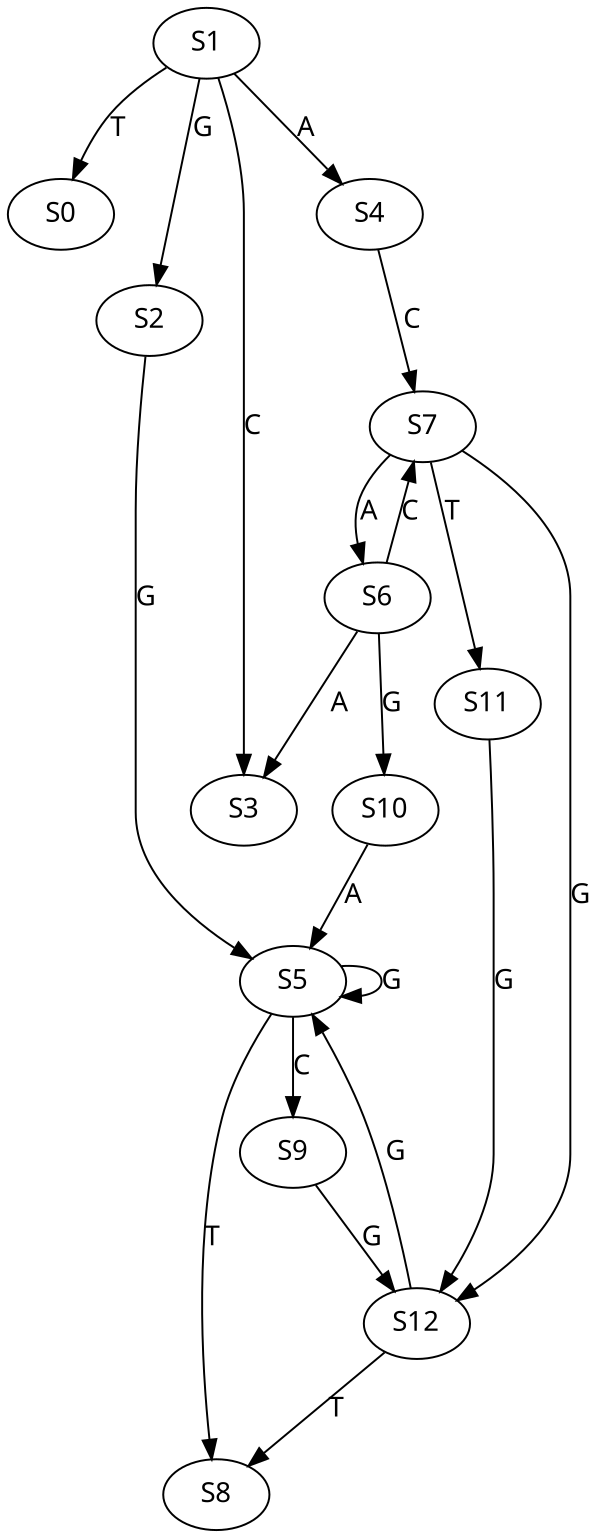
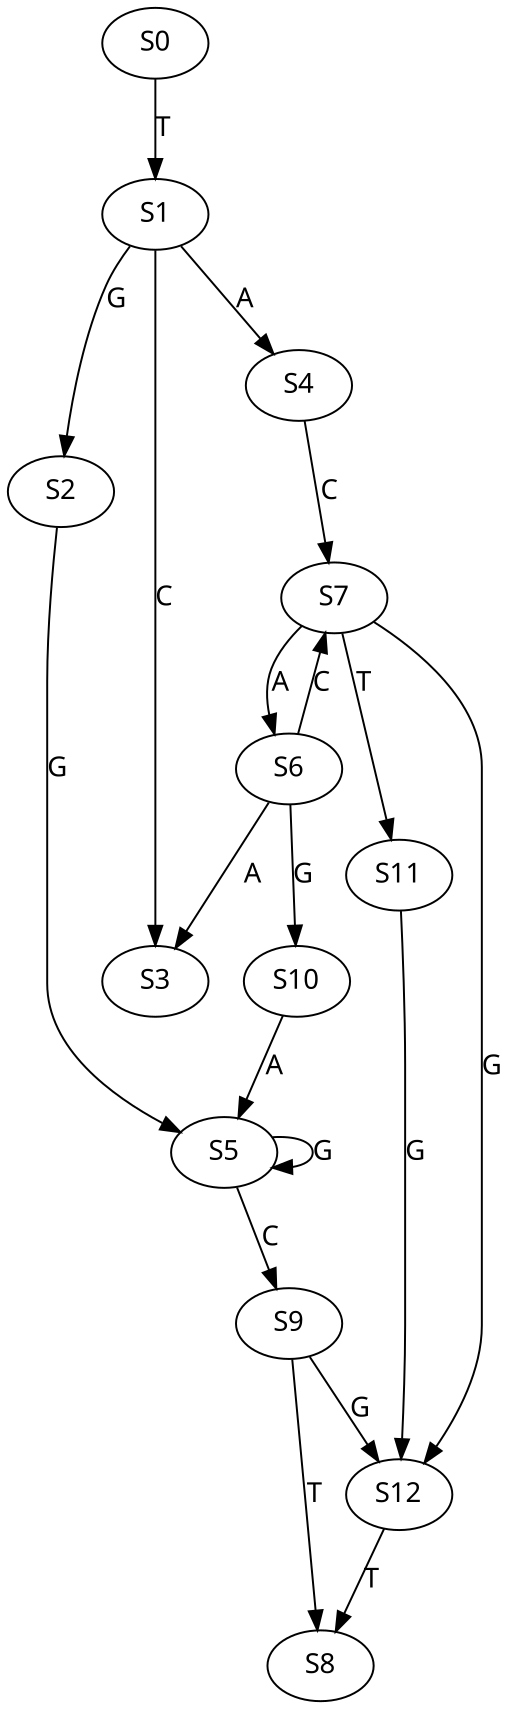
(116, 107) -> (155, 119)
(378, 1156) -> none
(206, 1220) -> (304, 1485)
